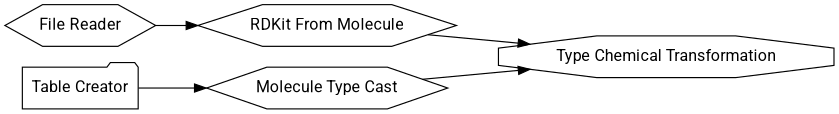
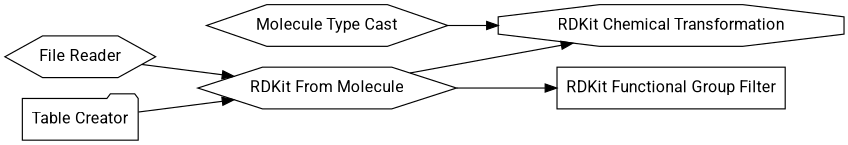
(666, 57) -> (671, 25)
(166, 88) -> (180, 107)
none -> (671, 88)
